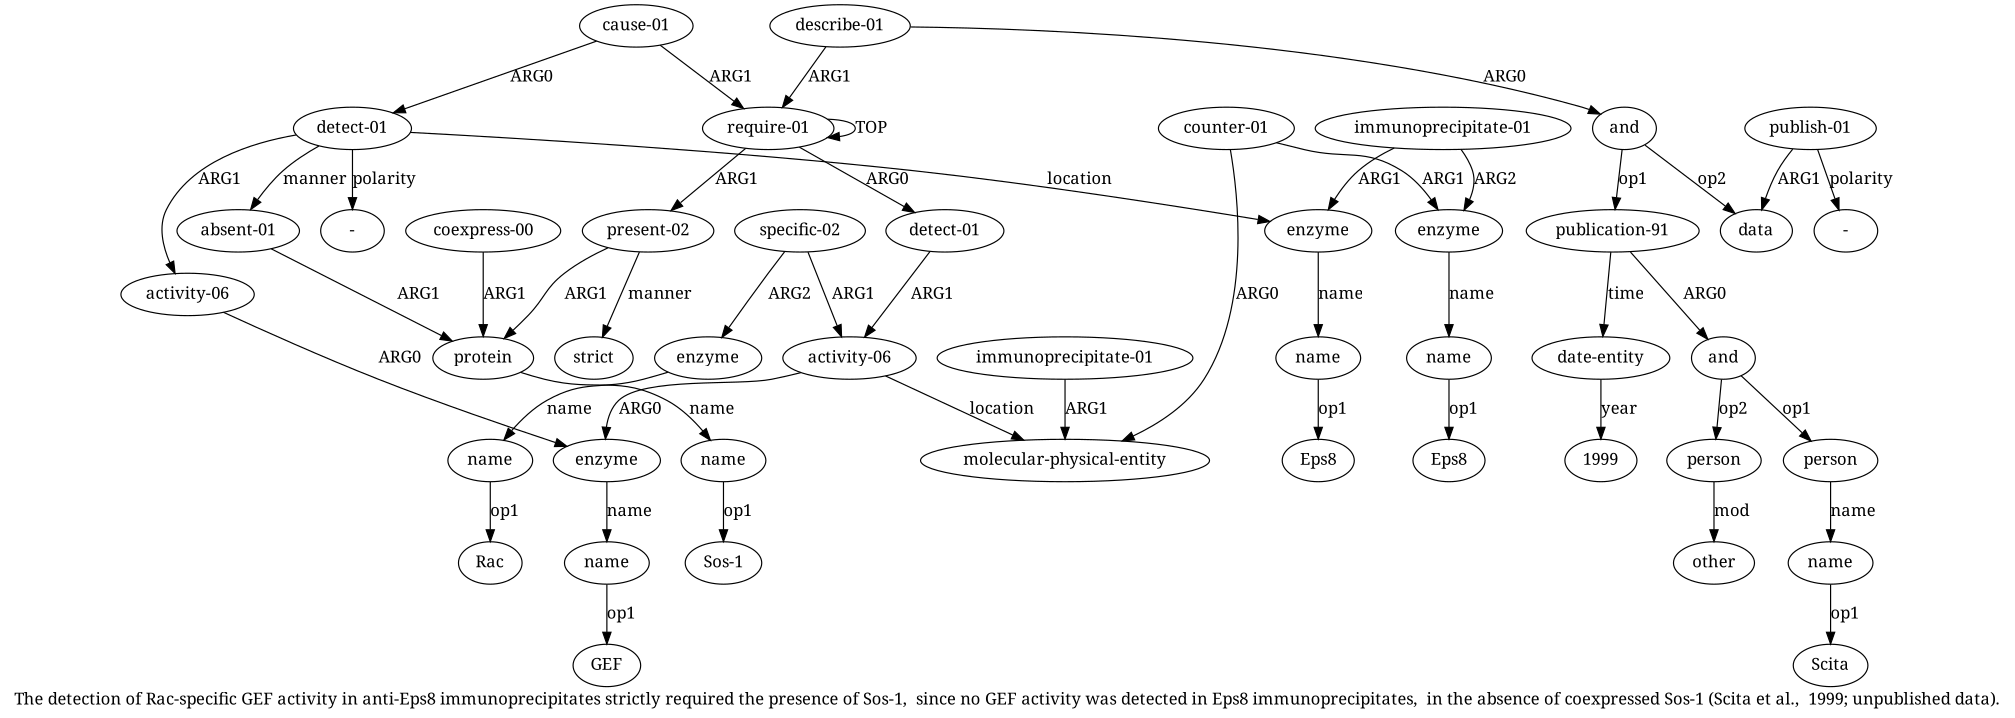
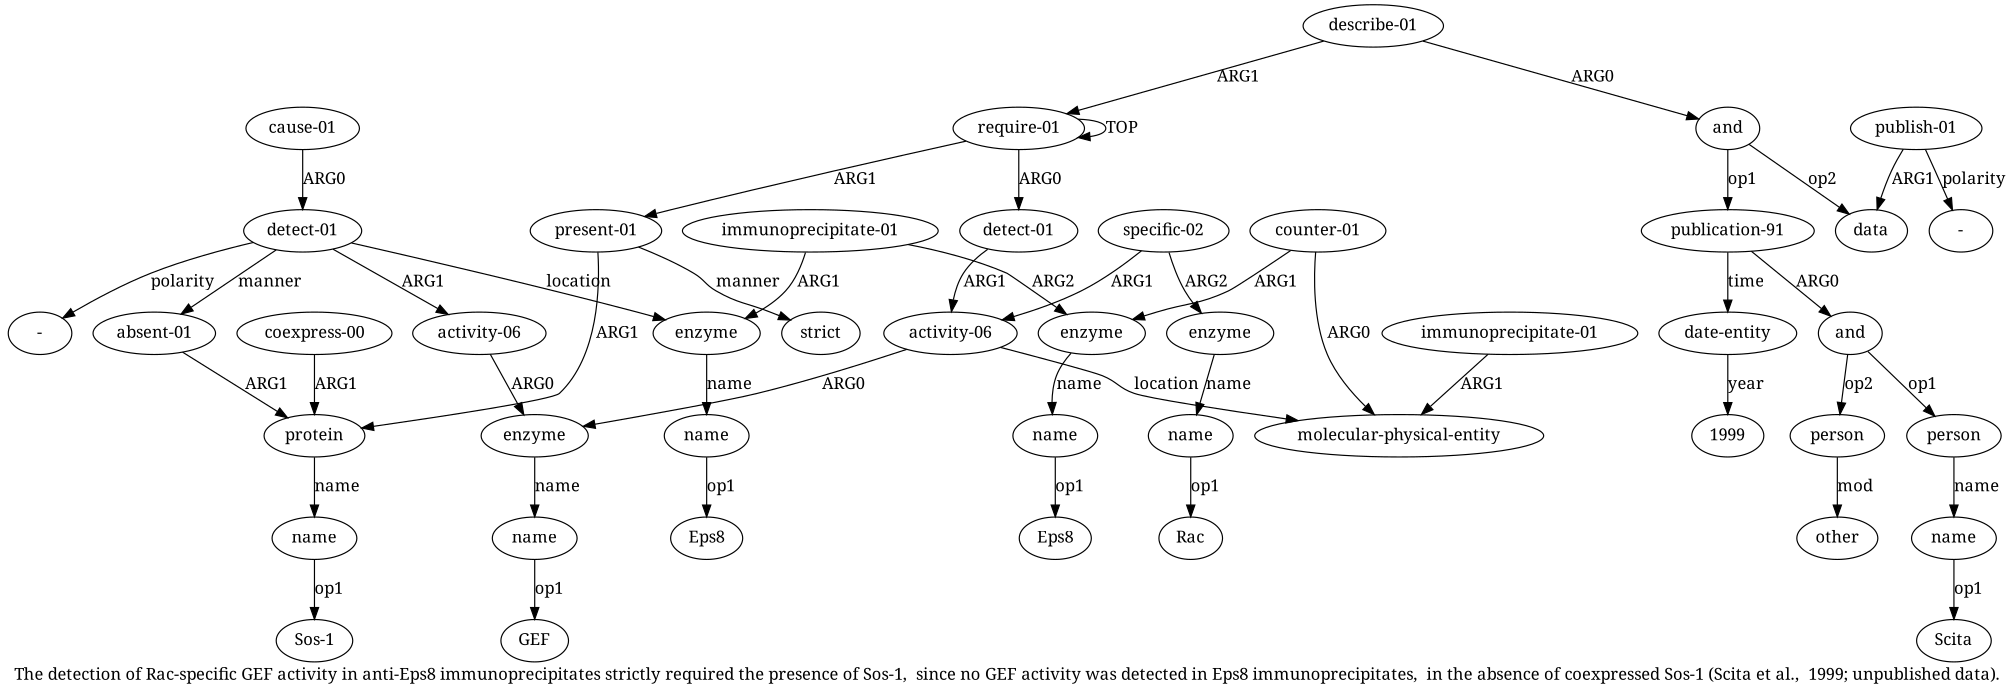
(697, 73) -> none
(648, 231) -> (596, 231)
